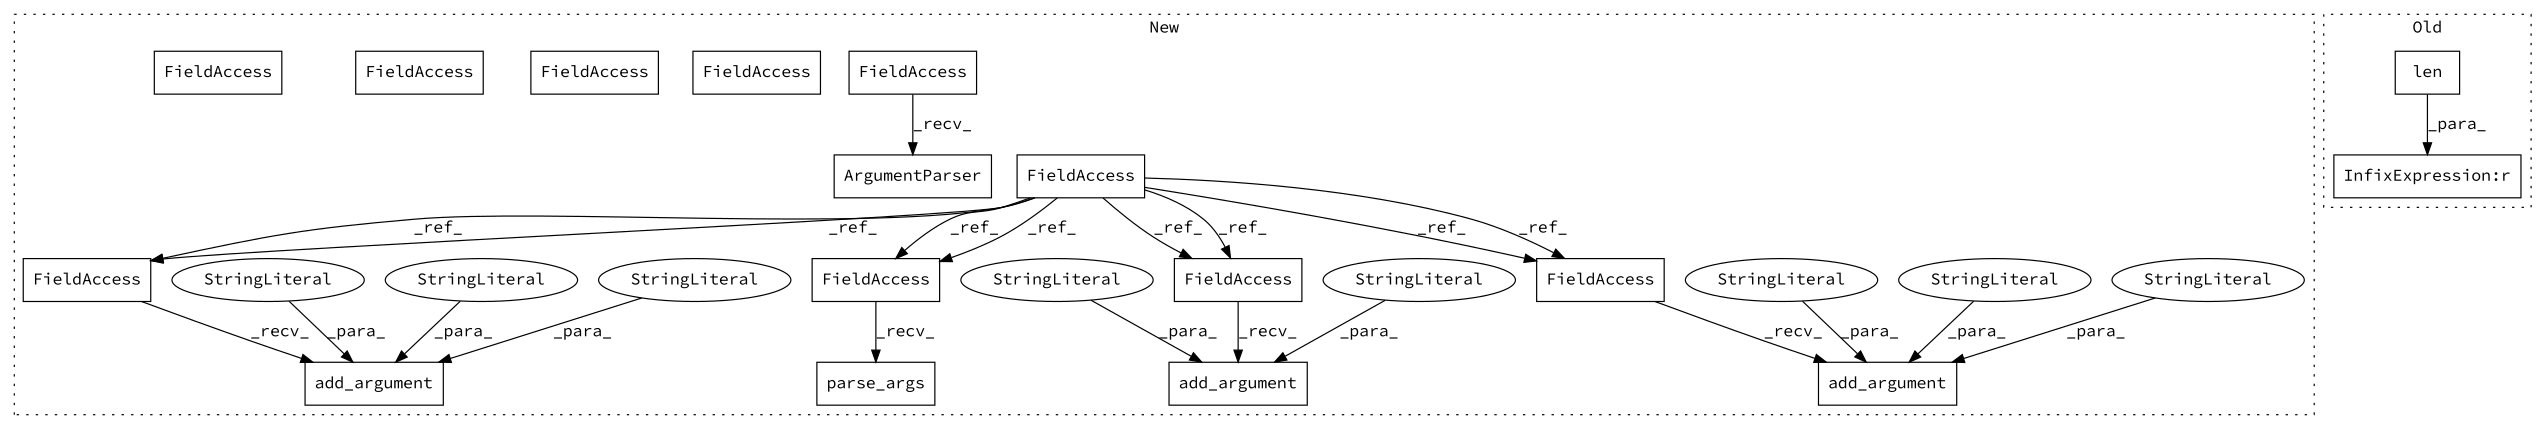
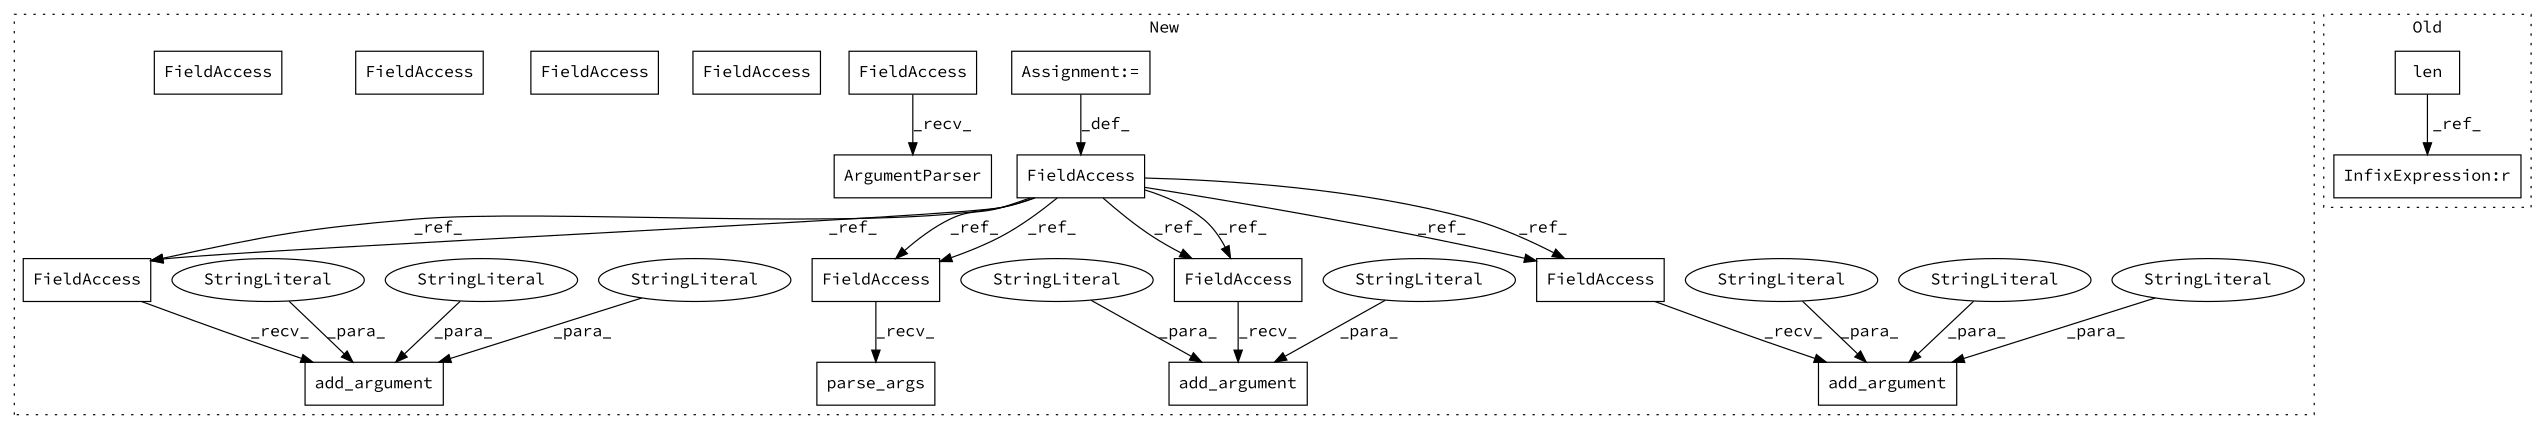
none -> (1081, 73)
(2457, 125) -> (2457, 125)
